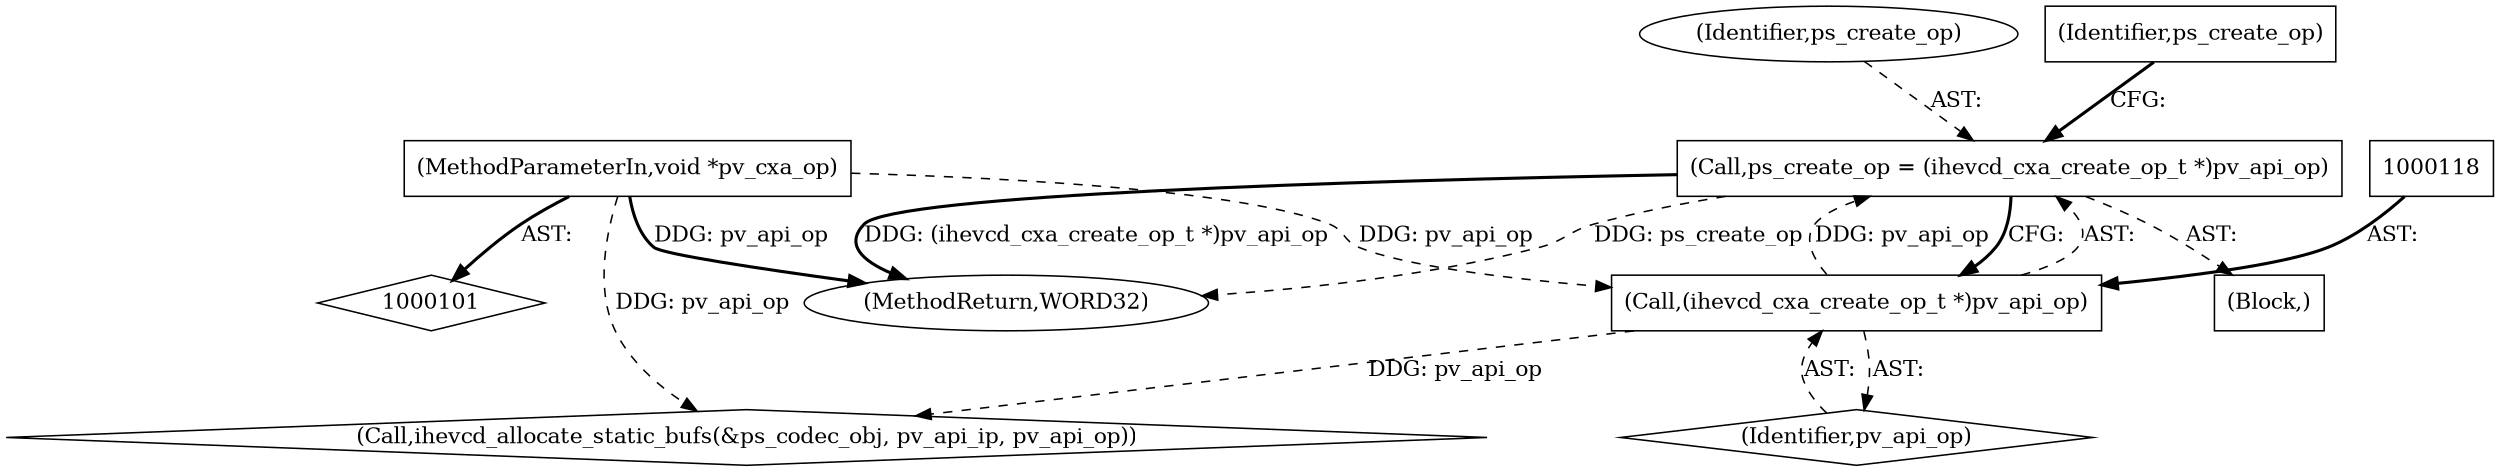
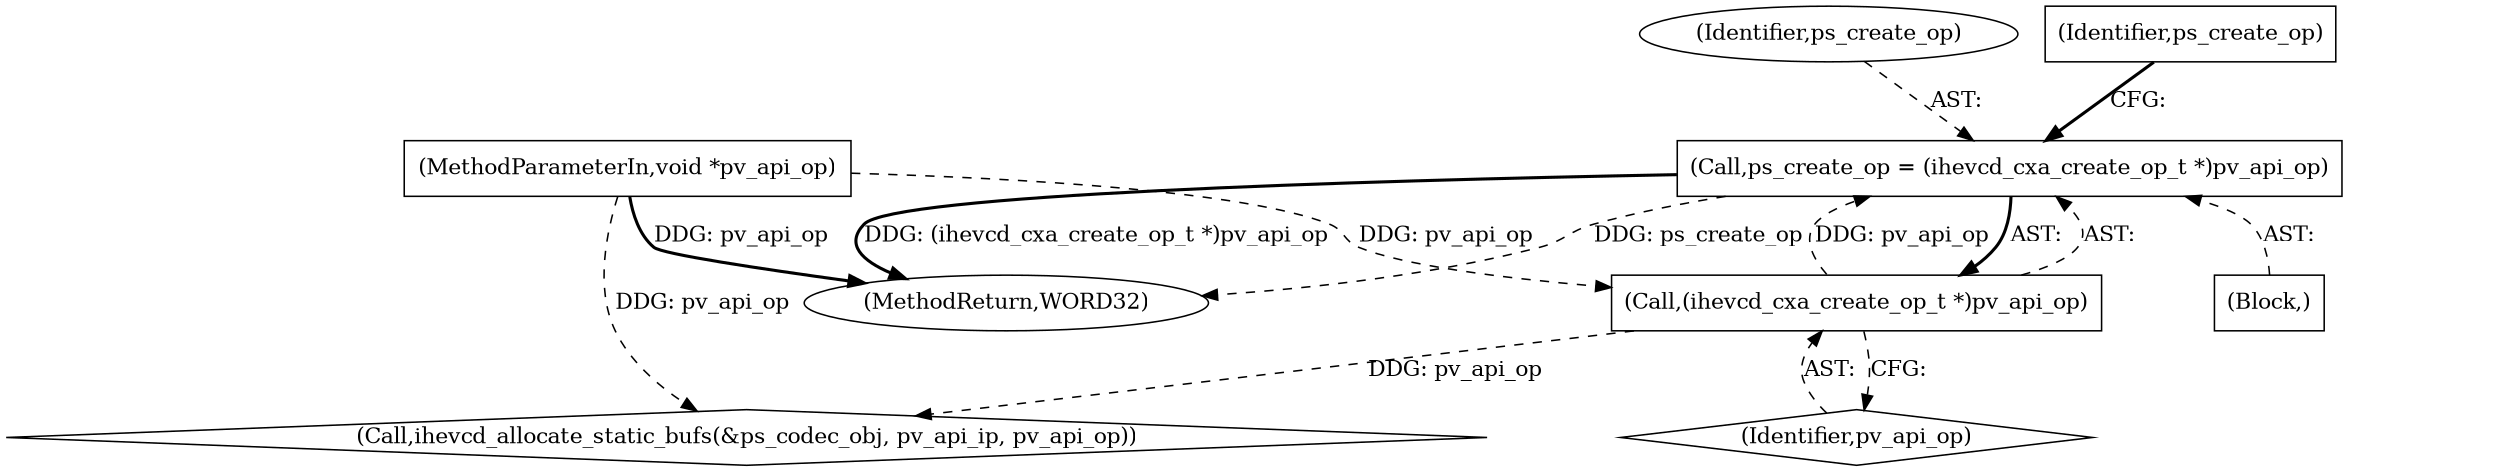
(628, 168) -> (628, 168)
(2432, 168) -> none
(2155, 227) -> (2251, 224)
(2040, 236) -> (2040, 236)
(431, 303) -> none
(1902, 370) -> (1902, 370)
